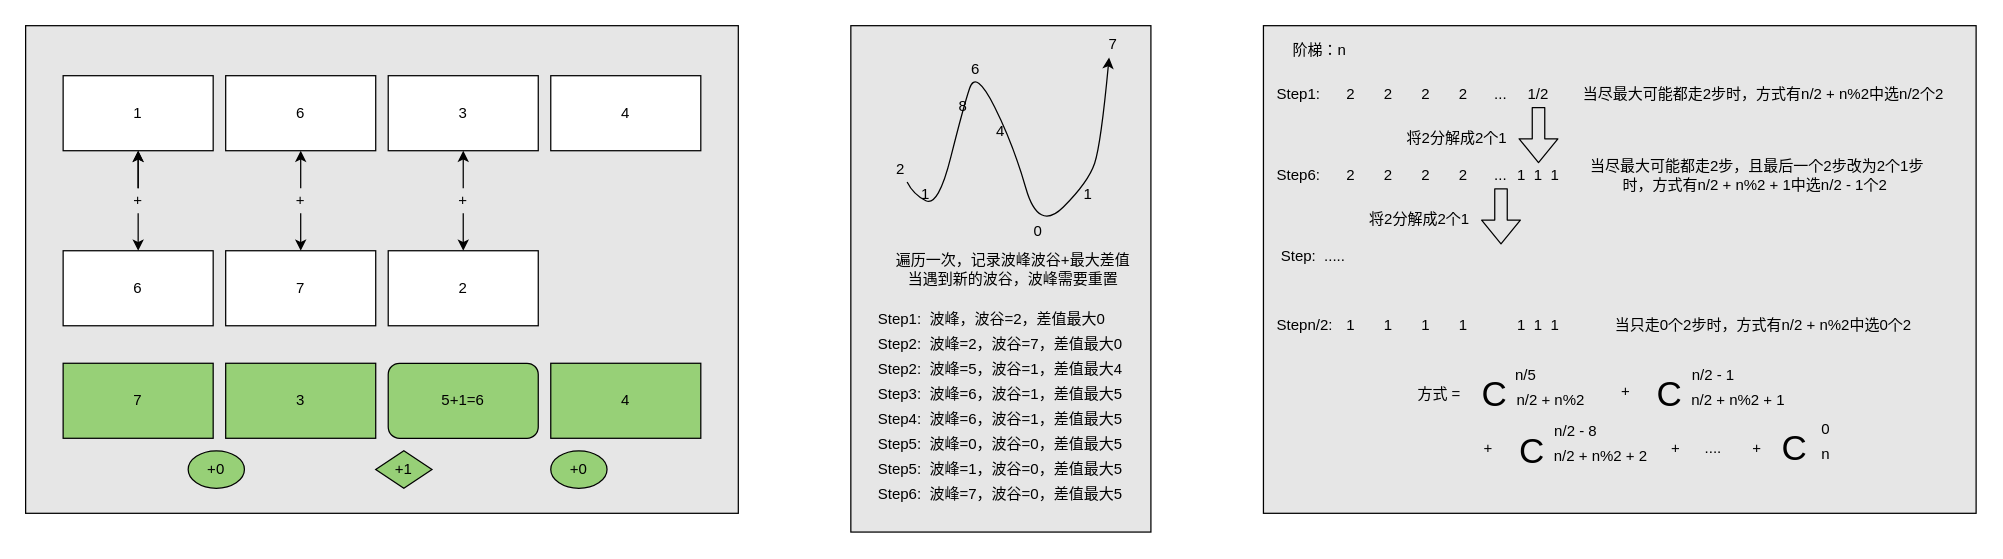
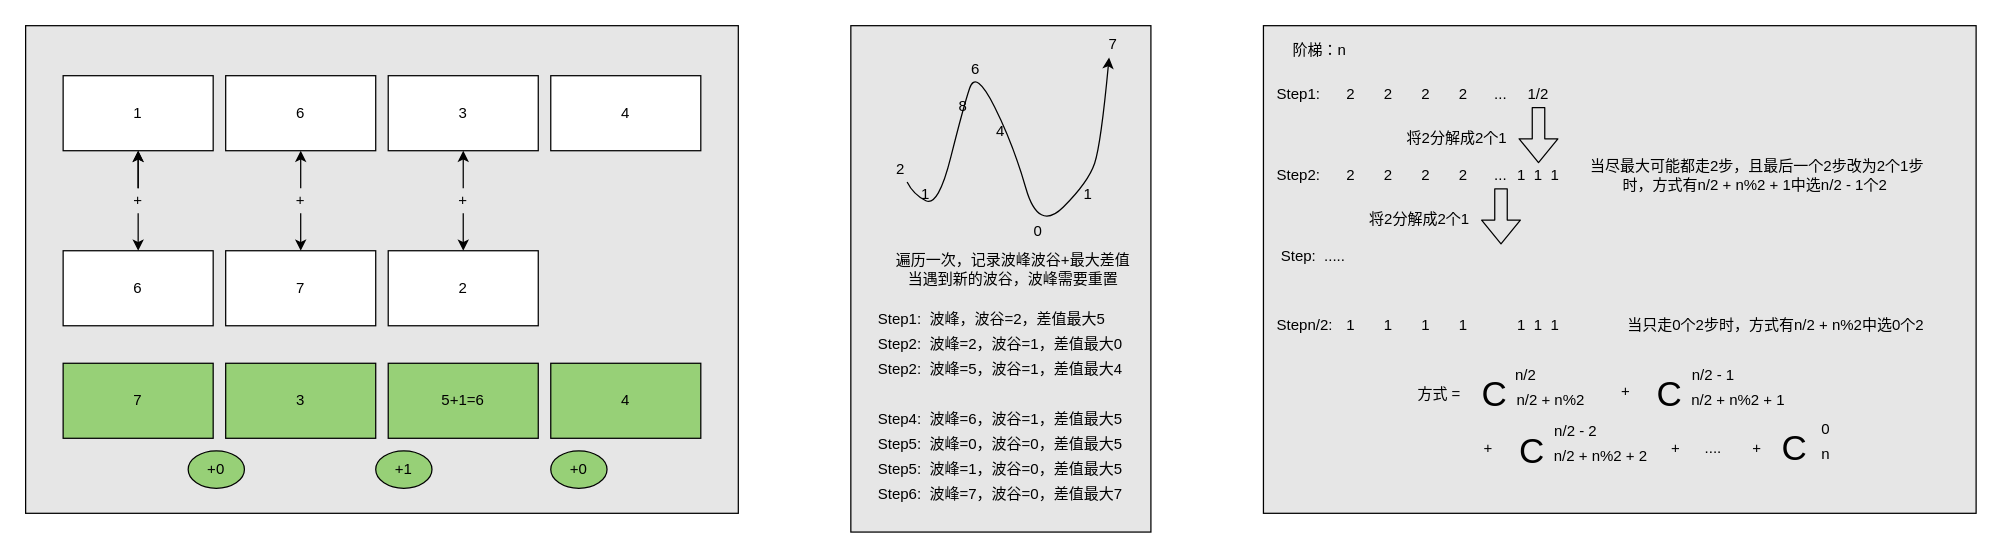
(1763, 94) -> none
(1301, 176) -> (1301, 176)
(995, 319) -> (995, 319)
(1763, 326) -> (1776, 326)
(1002, 344) -> (1002, 344)
(1526, 376) -> (1526, 376)
(1001, 394) -> none
(463, 401) -> (463, 401)
(1576, 432) -> (1576, 432)
(404, 469) -> (404, 469)
(1004, 494) -> (1004, 494)
